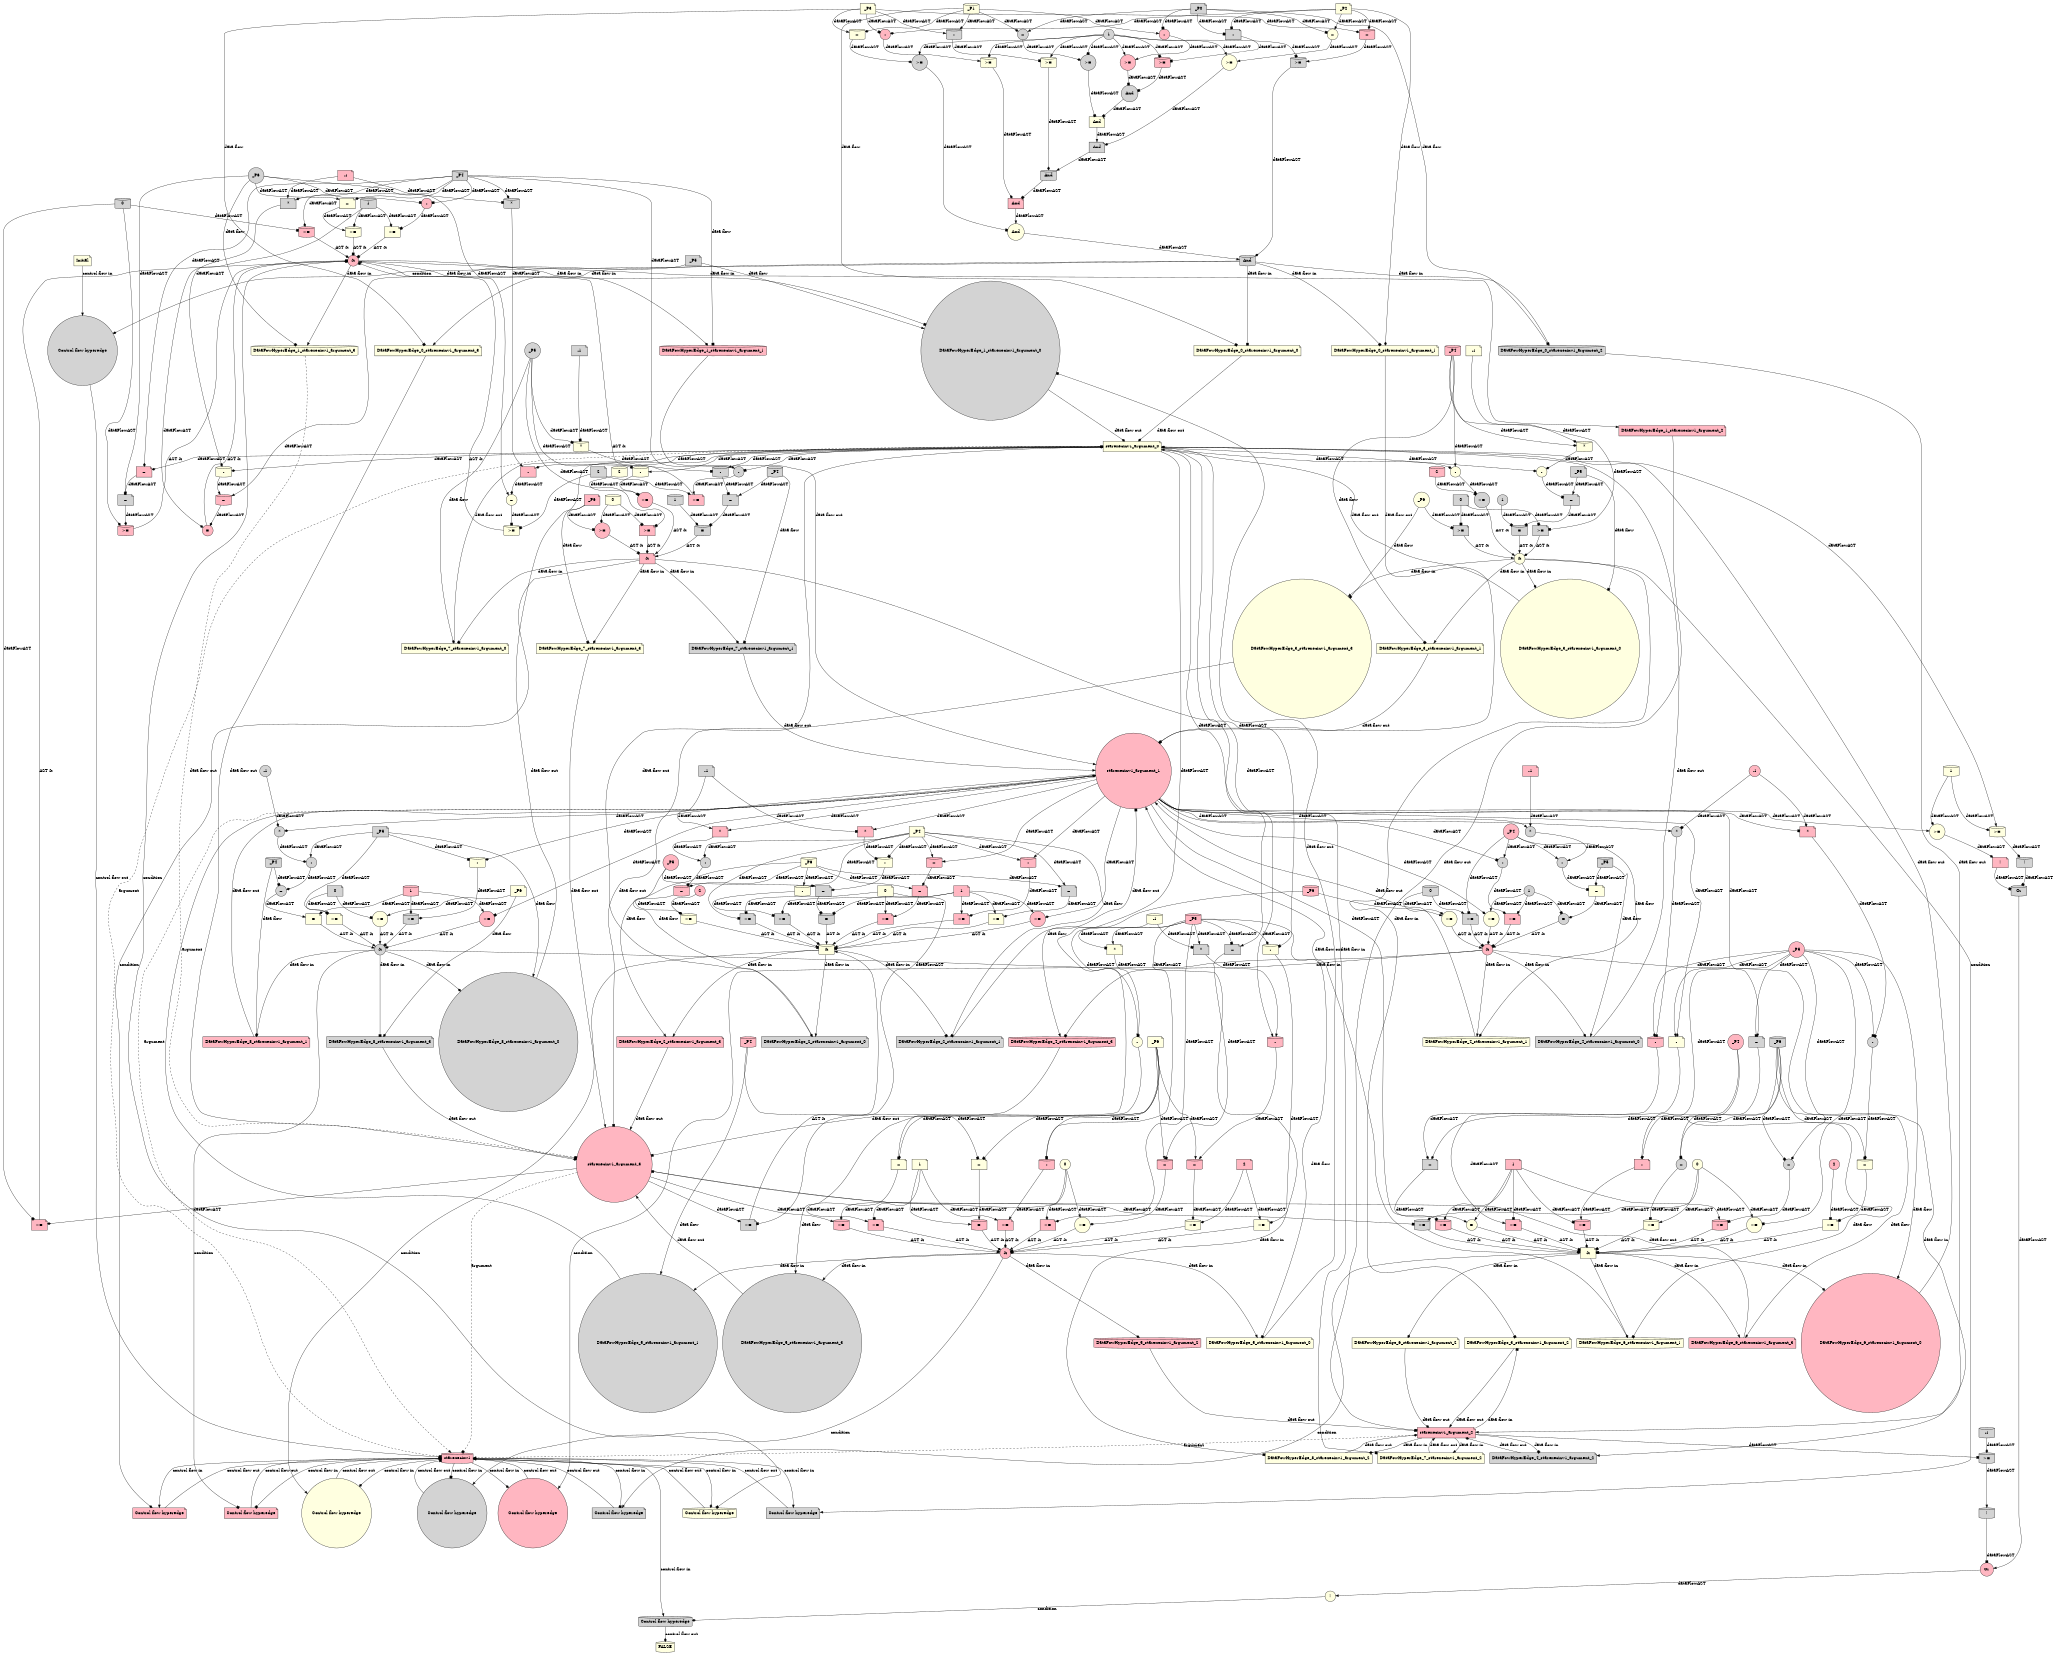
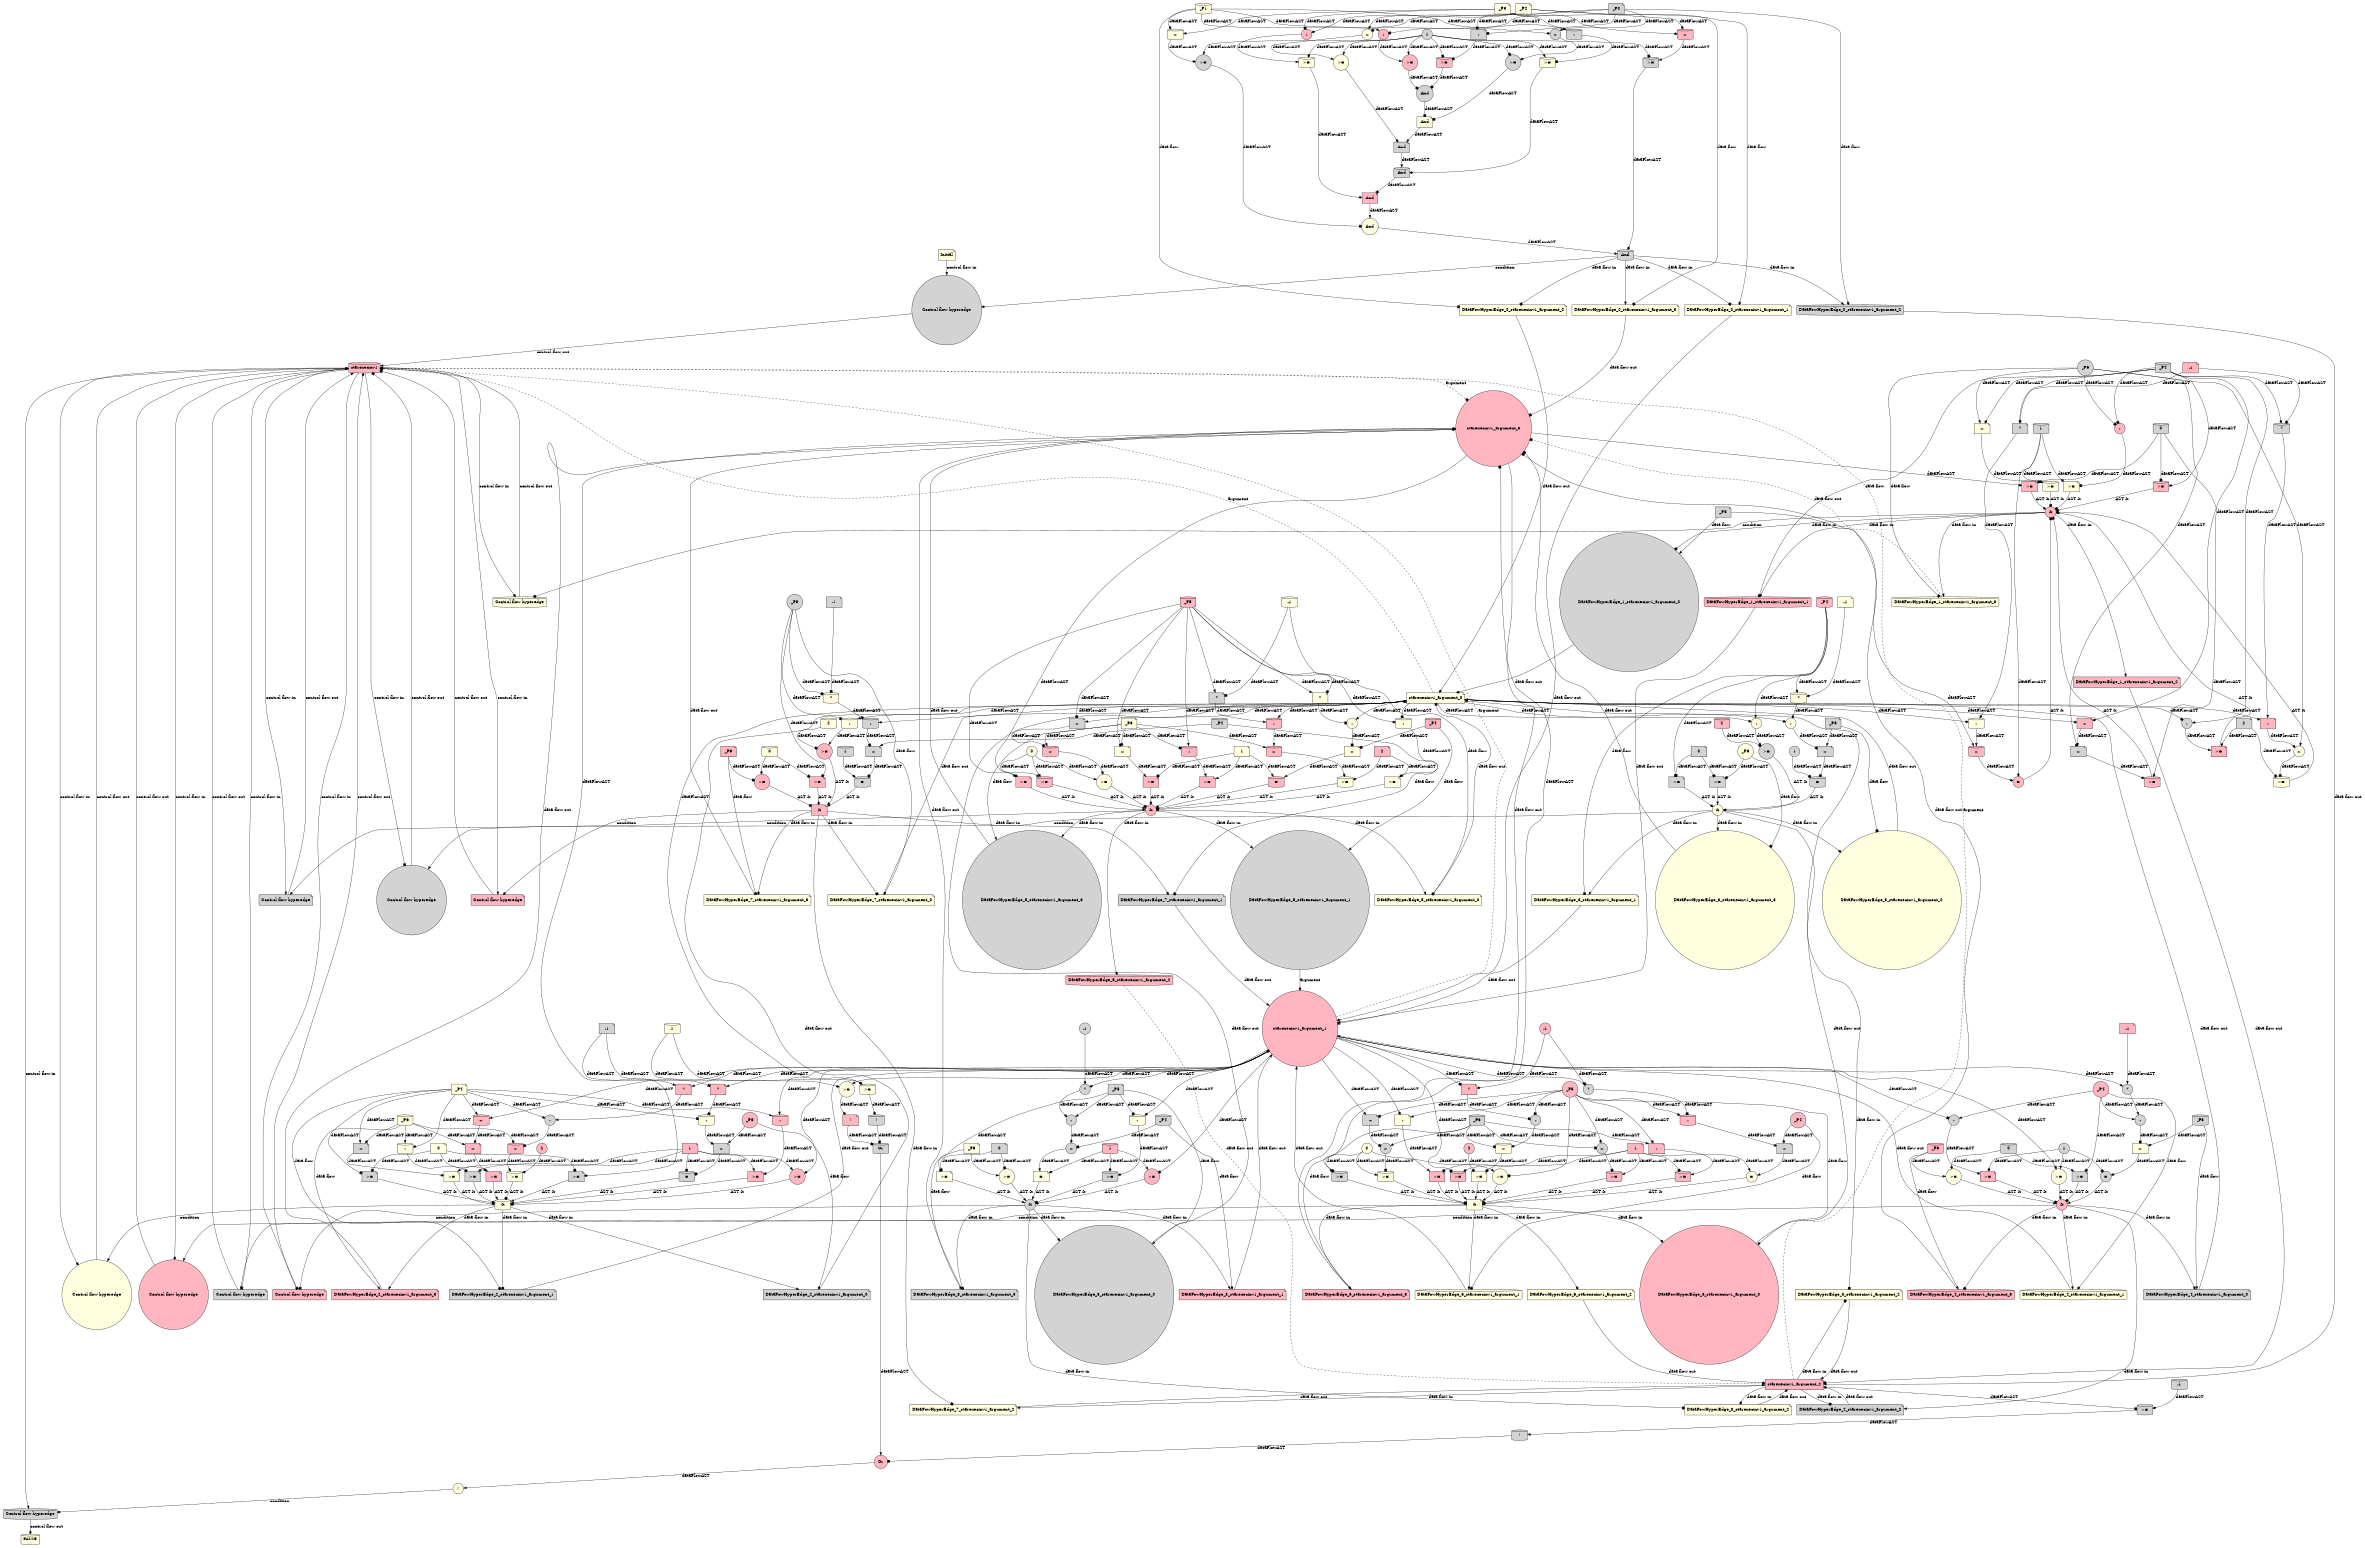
(1317, 765) -> (1474, 787)
(471, 1277) -> (925, 371)
(1266, 1420) -> (1313, 1368)
